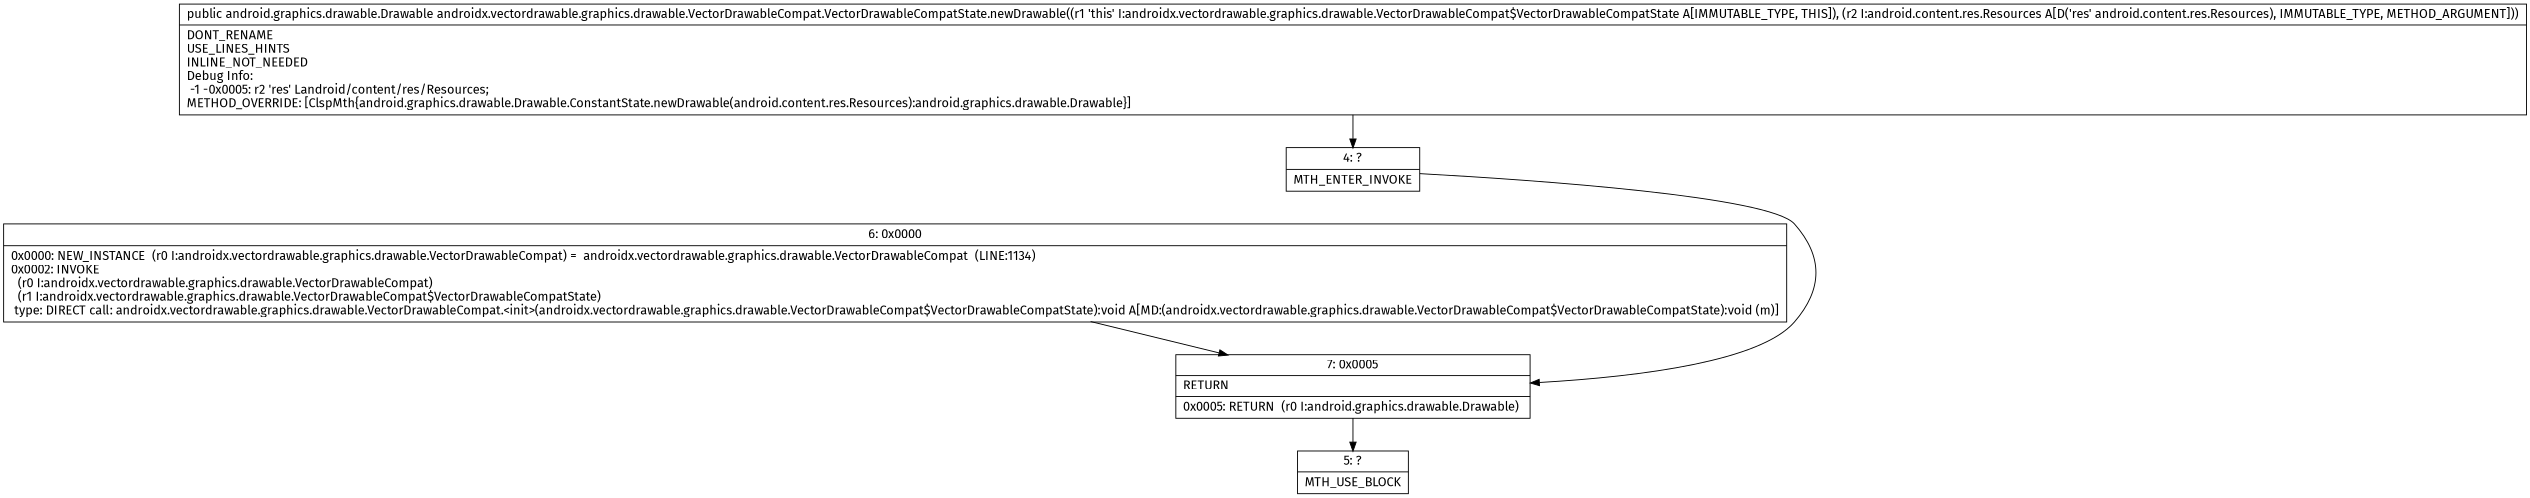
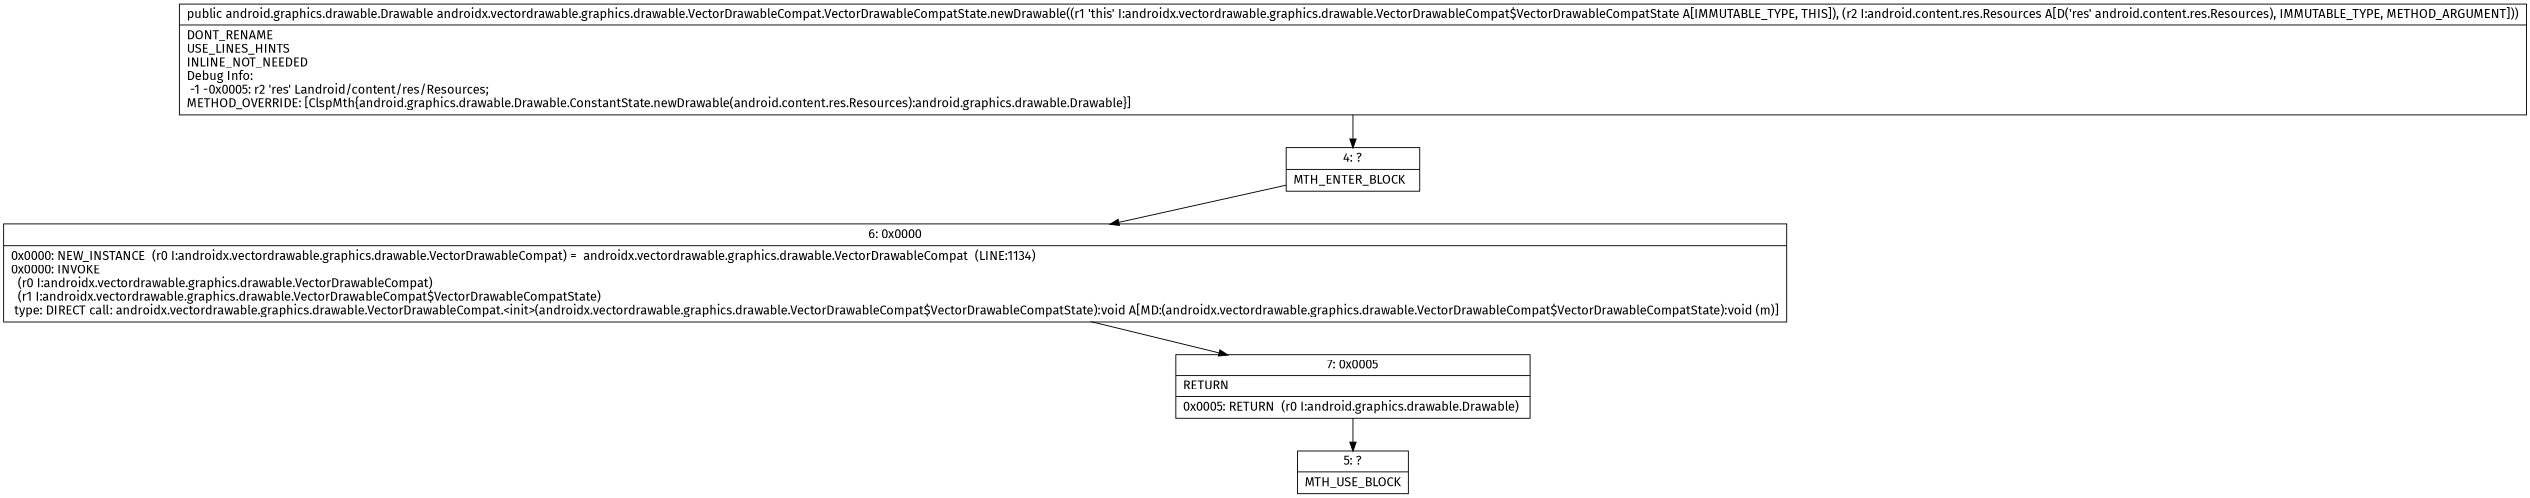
(1353, 180) -> (1350, 180)
(1792, 223) -> (1202, 204)
(59, 270) -> (59, 270)
